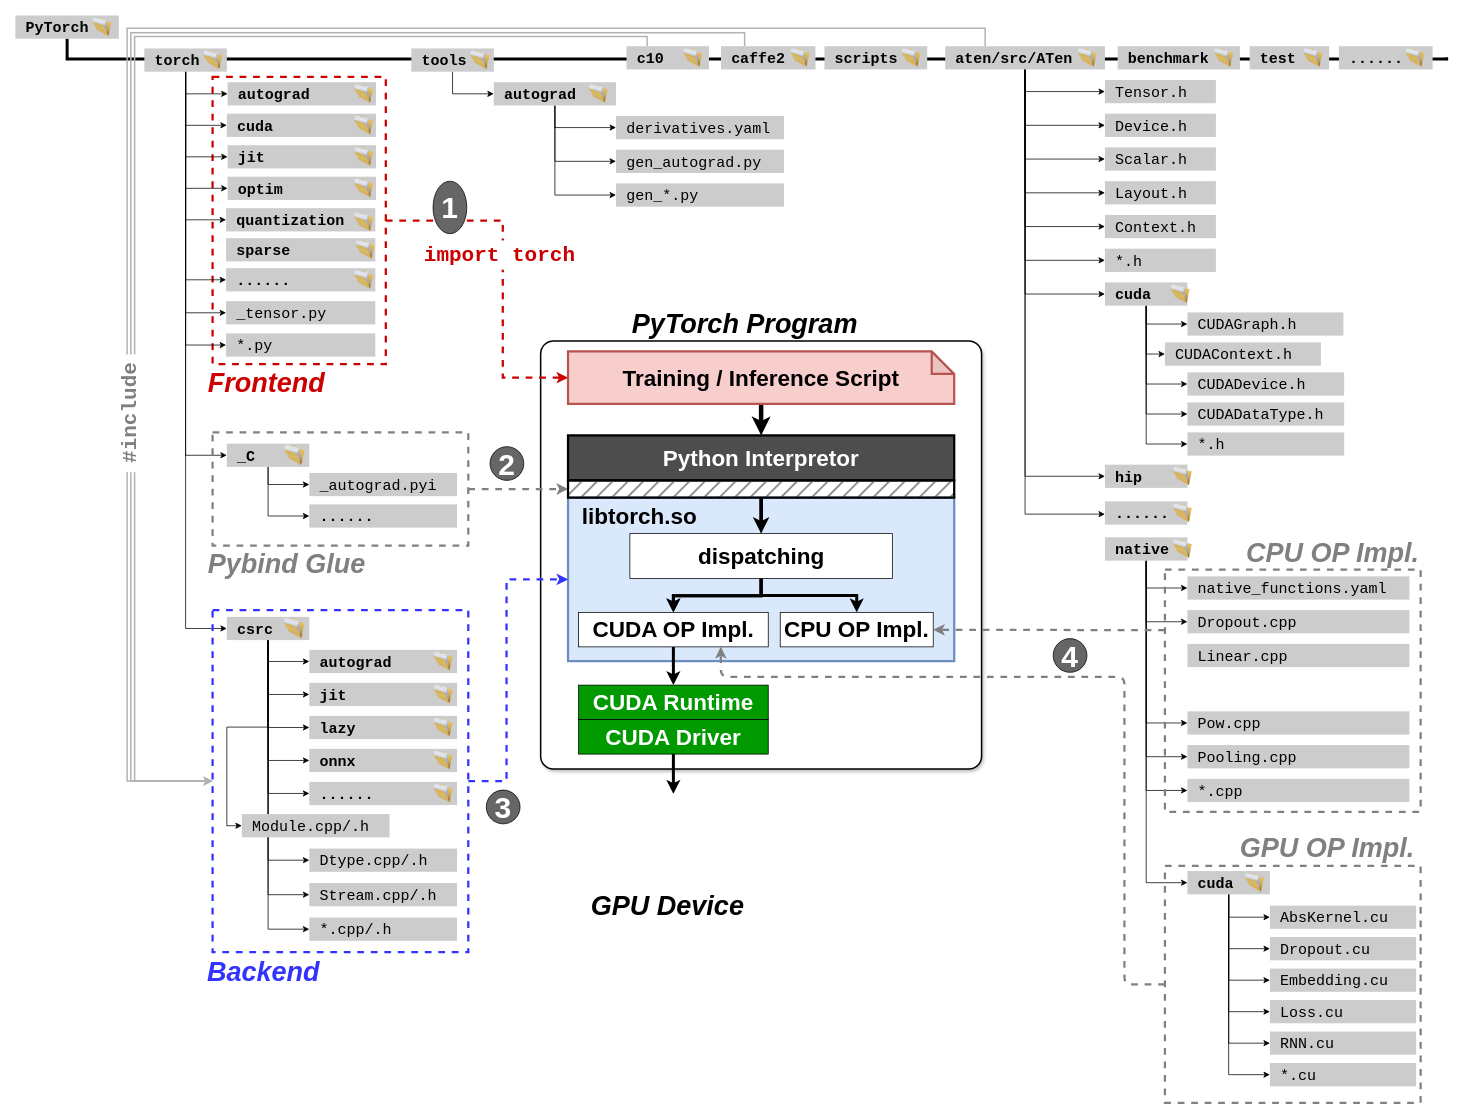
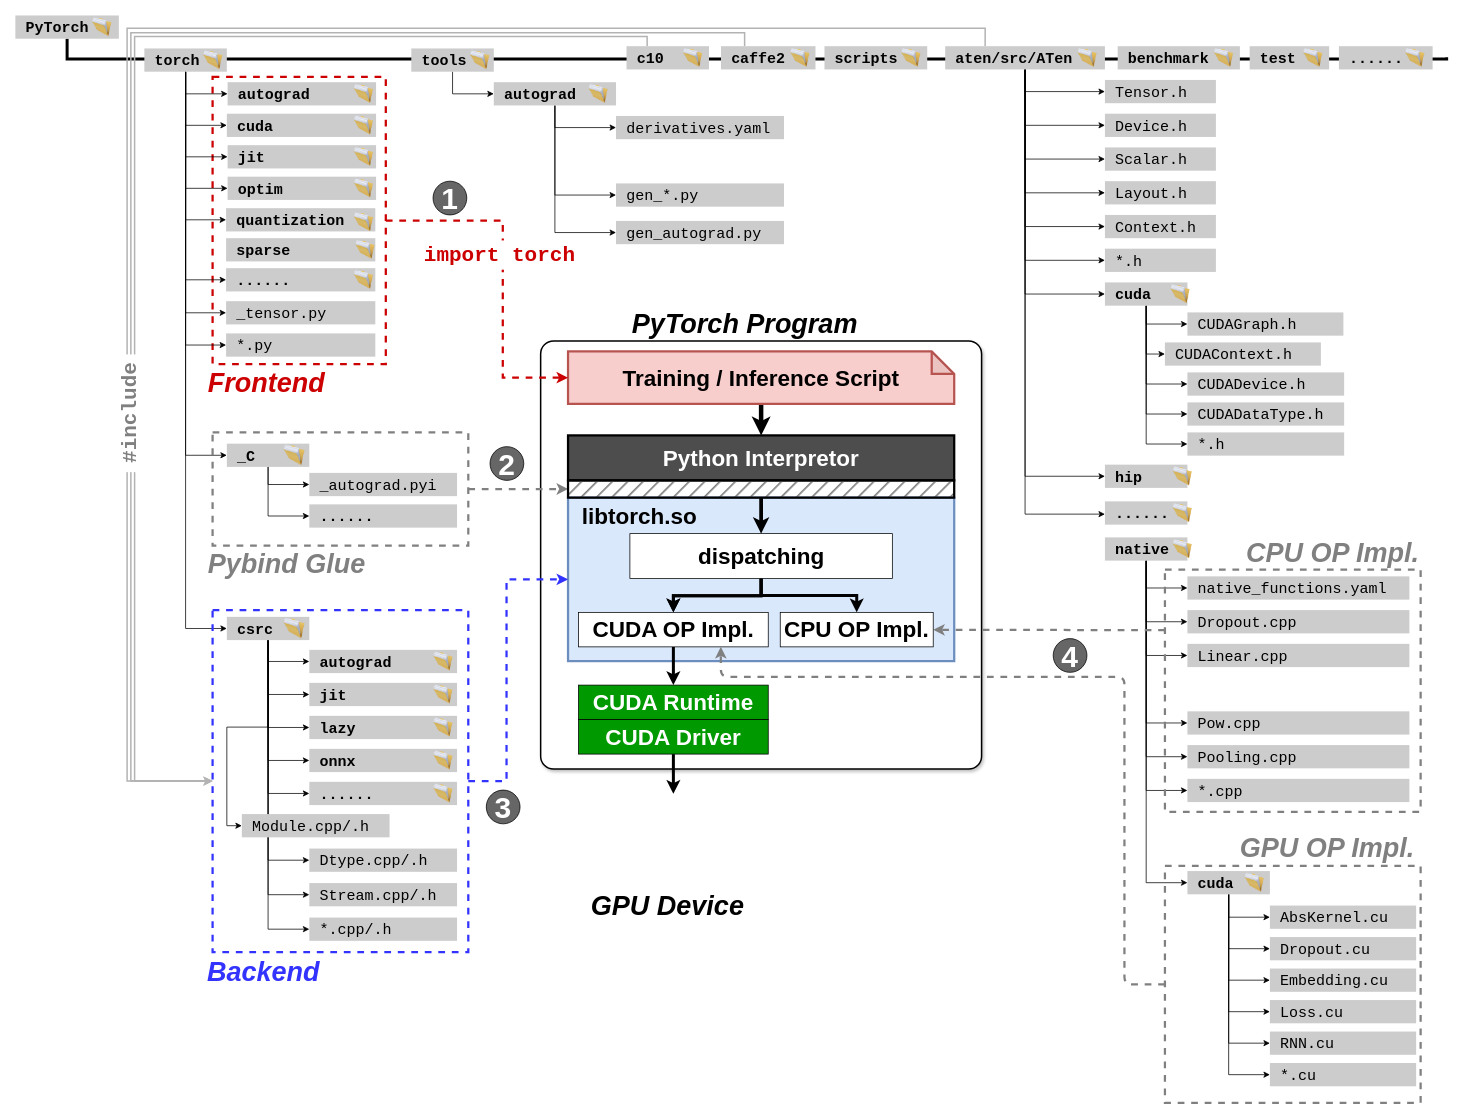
(700, 161) -> (700, 233)
(450, 207) -> (450, 198)
none -> (1166, 656)
